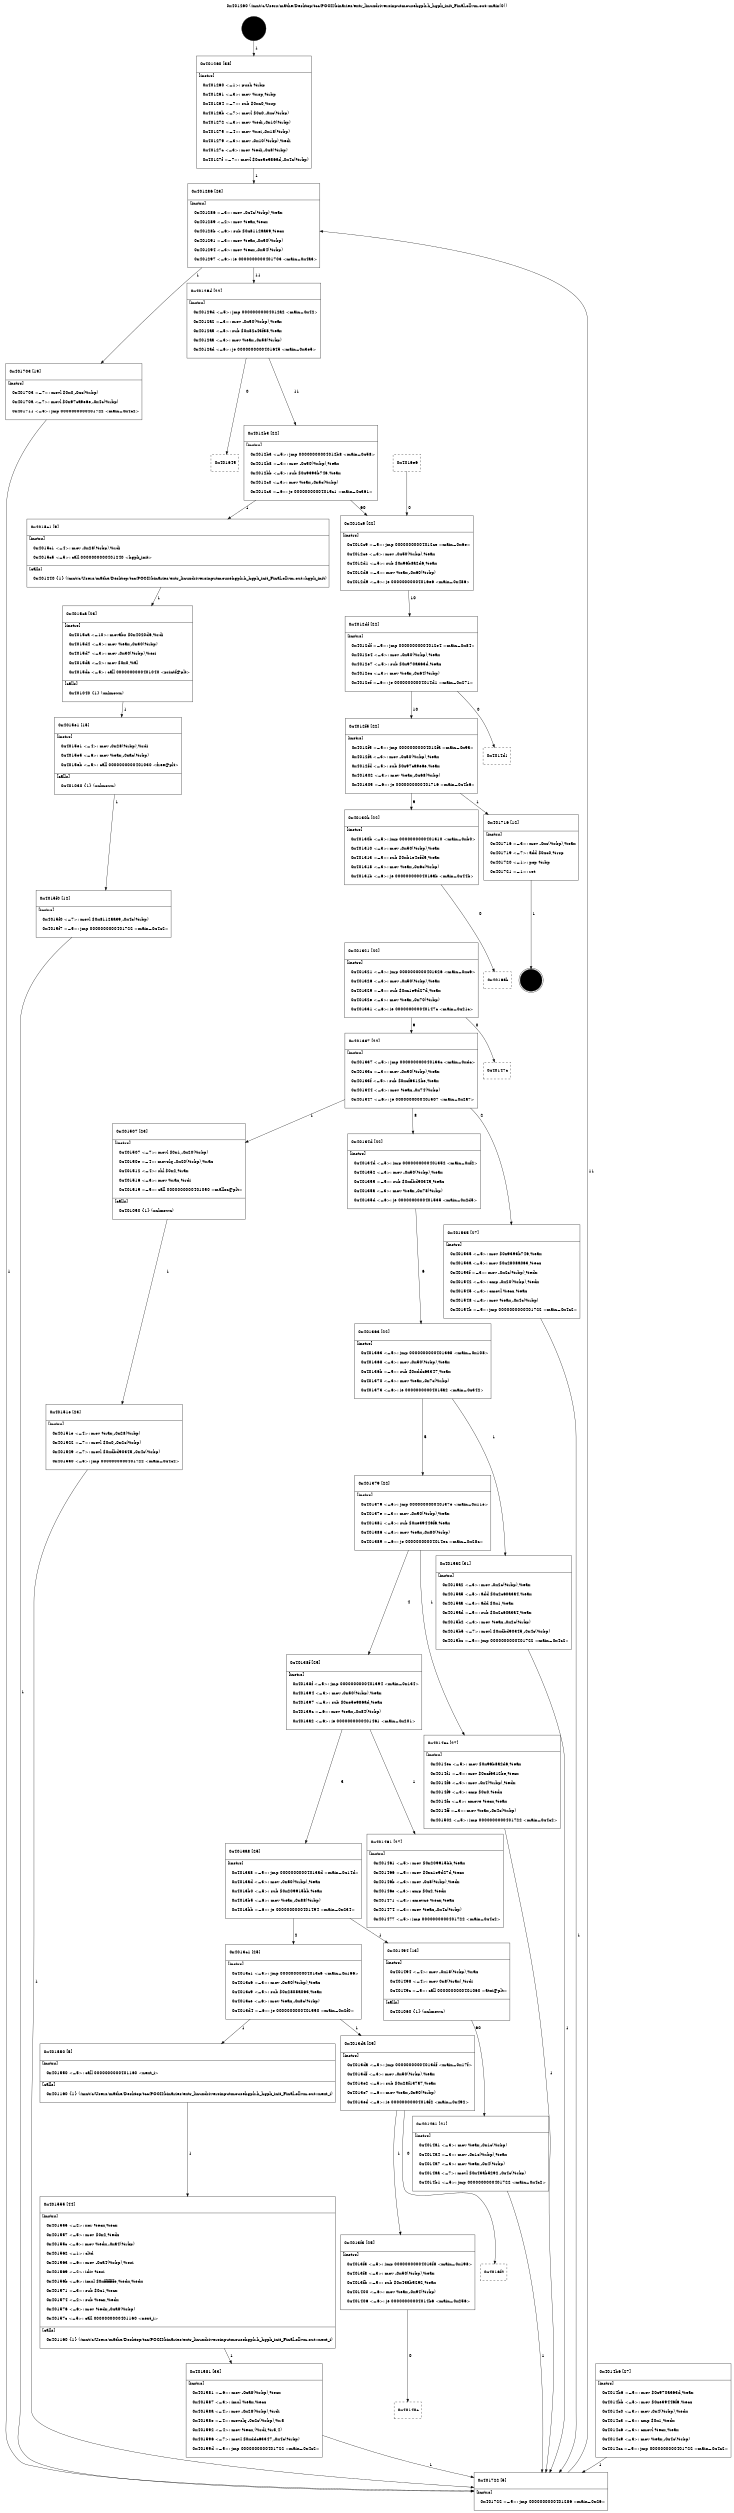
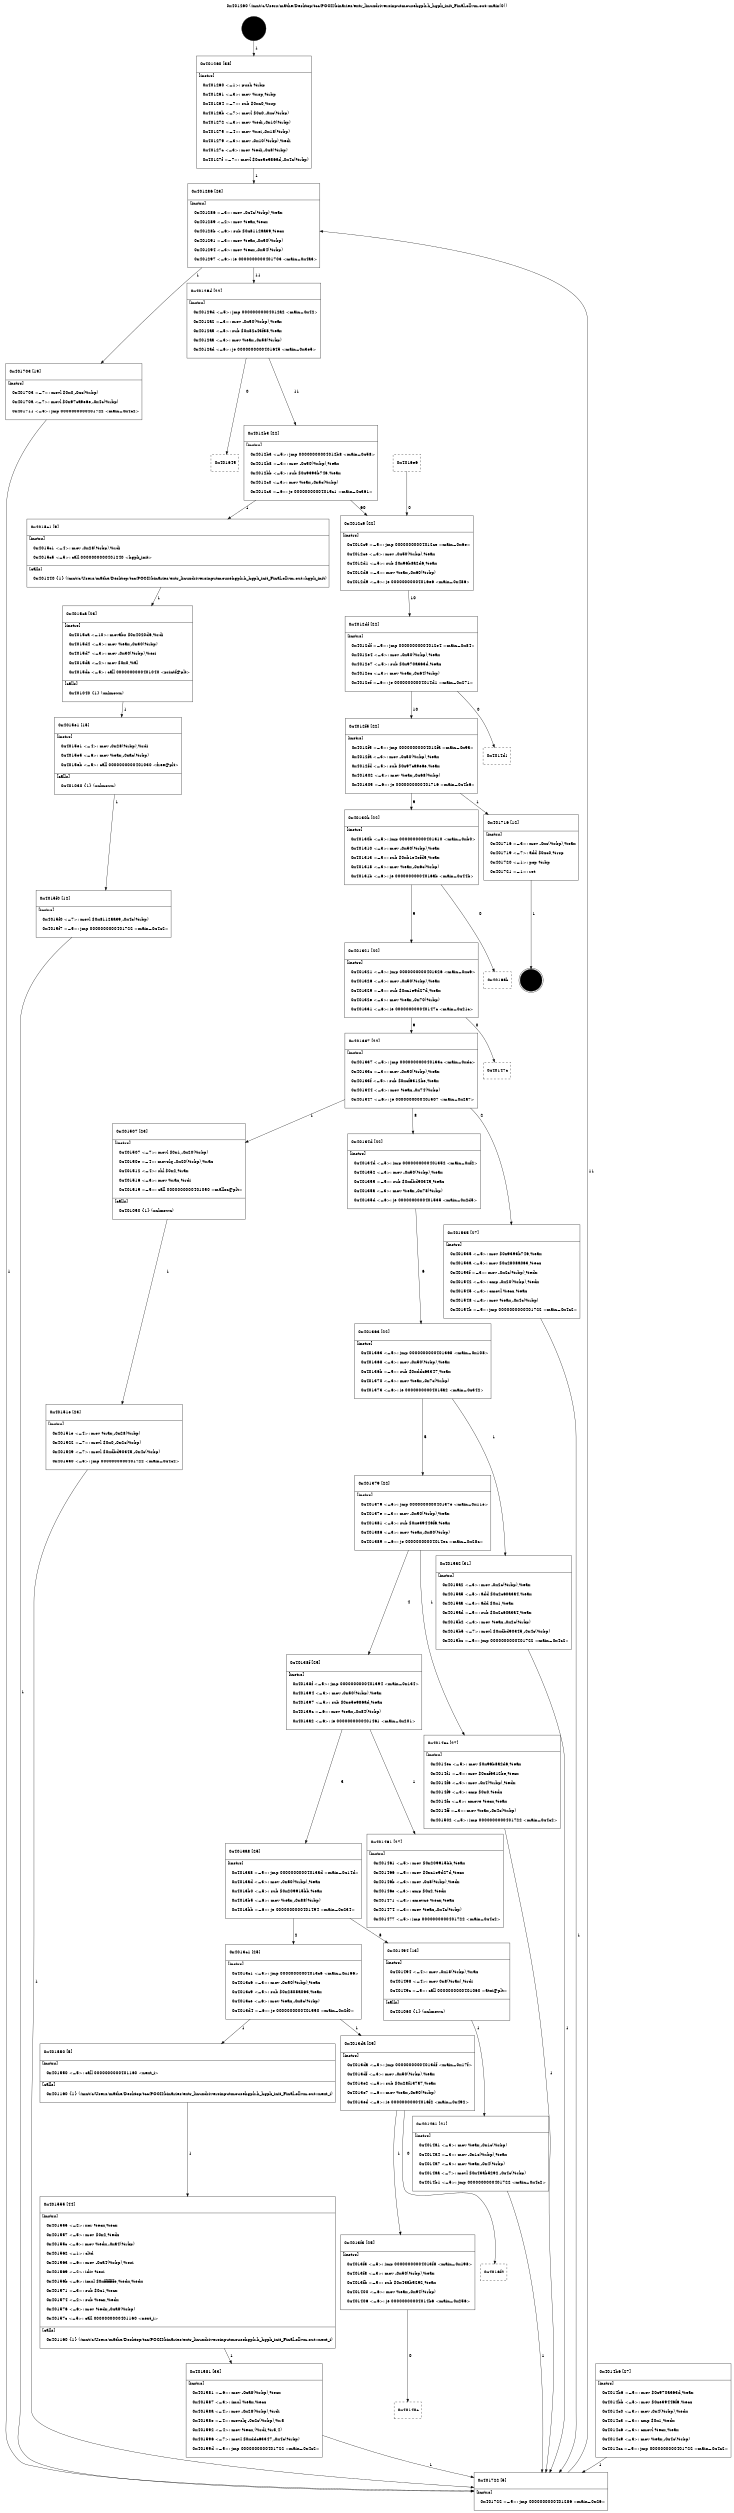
none -> (411, 912)
(380, 1935) -> (380, 1935)
(478, 2028) -> (478, 2028)
